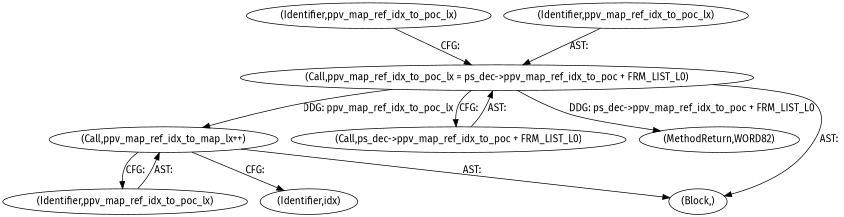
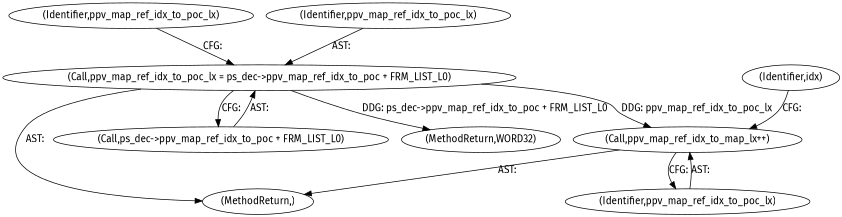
(719, 140) -> (481, 140)
(235, 170) -> (777, 112)
(698, 202) -> (258, 202)
